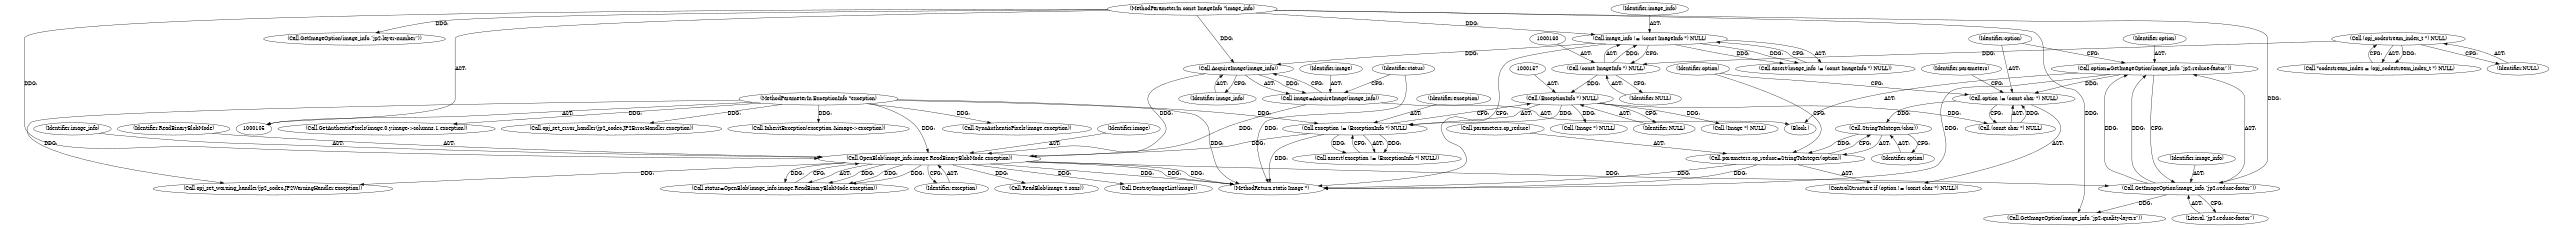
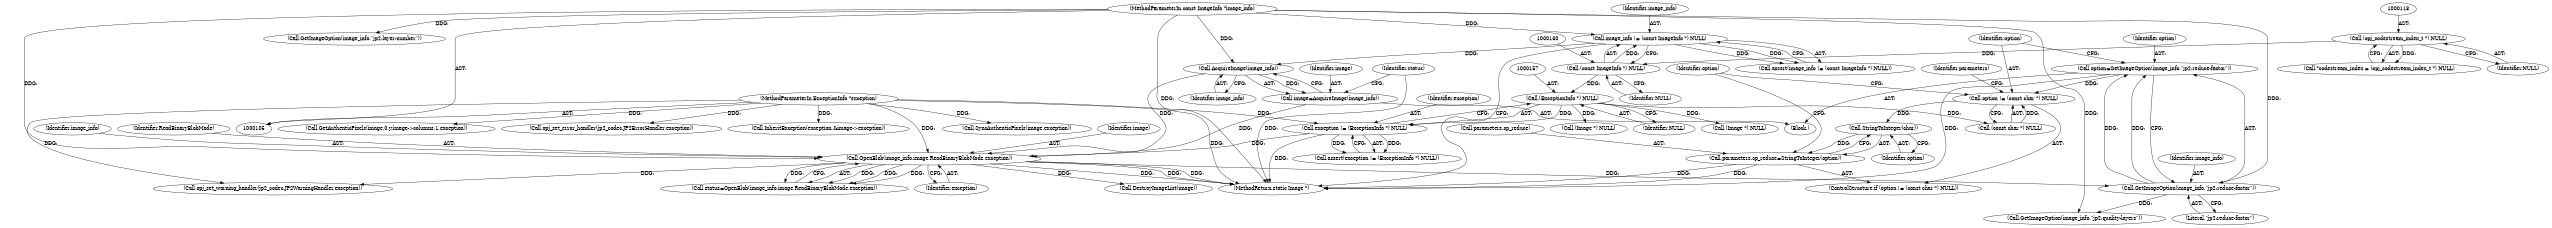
none -> (2398, 9)
none -> (1160, 104)
(1047, 189) -> none
